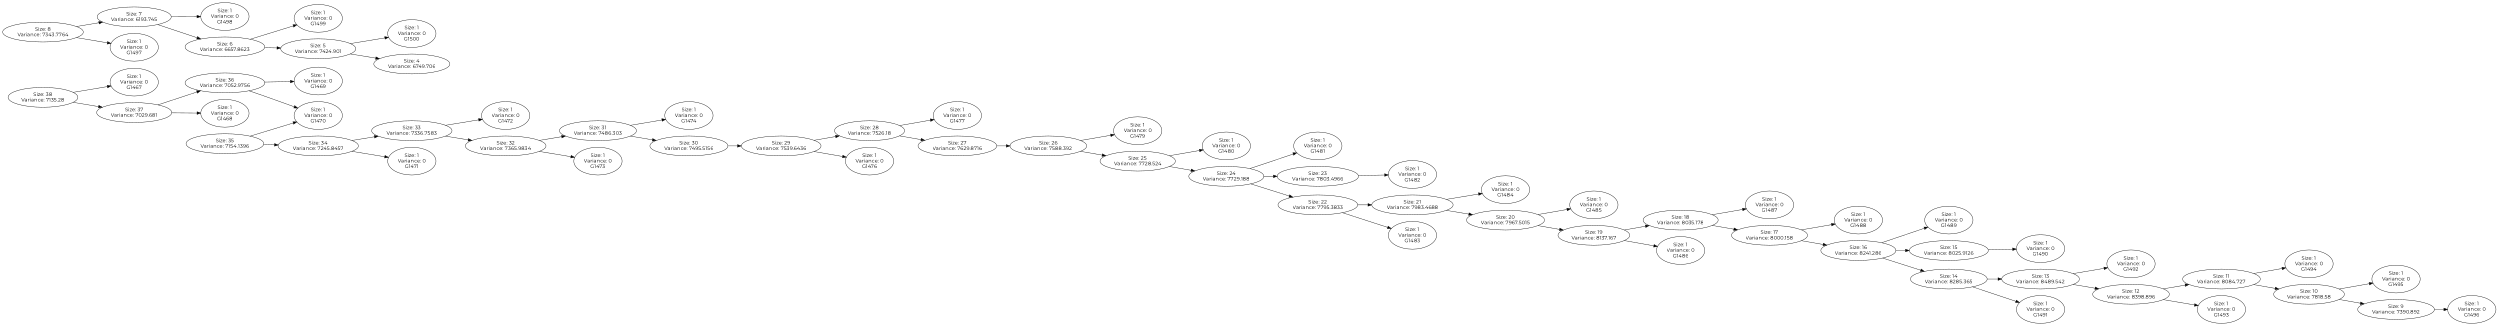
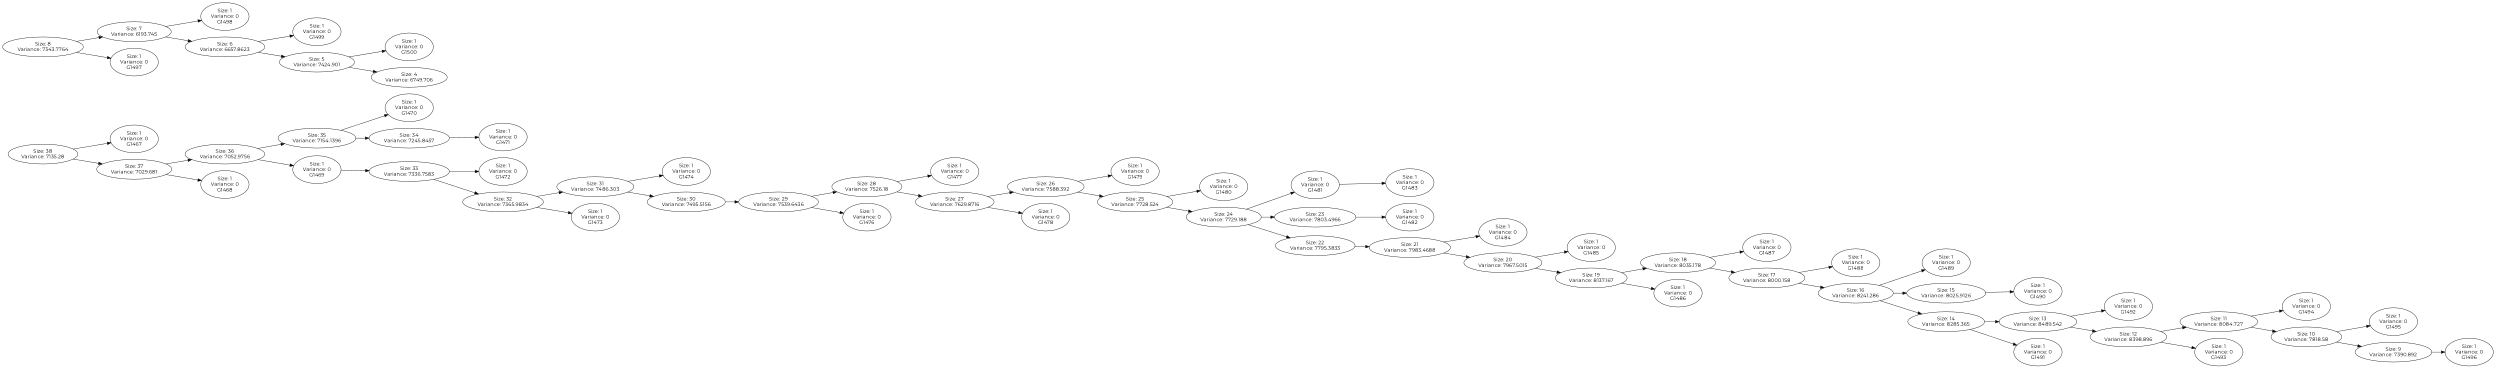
(272, 99) -> (269, 146)
(363, 139) -> (353, 170)
none -> (1046, 217)
(1365, 220) -> (1361, 184)
